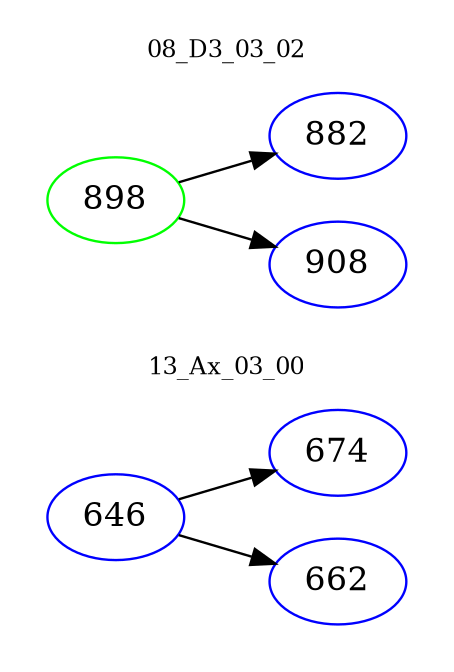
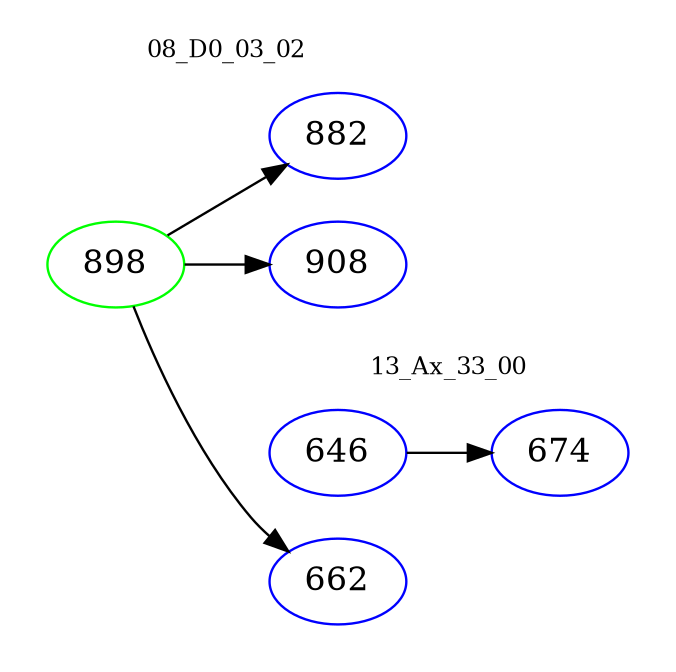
(227, 51) -> (227, 51)
(227, 368) -> (449, 368)
(215, 546) -> (191, 428)
